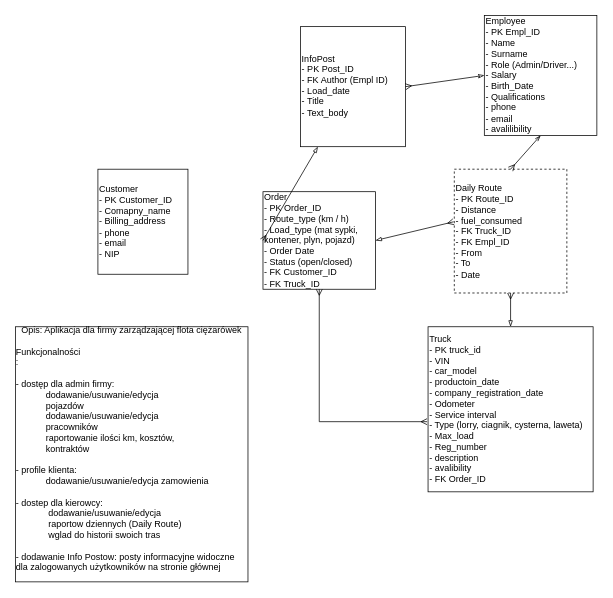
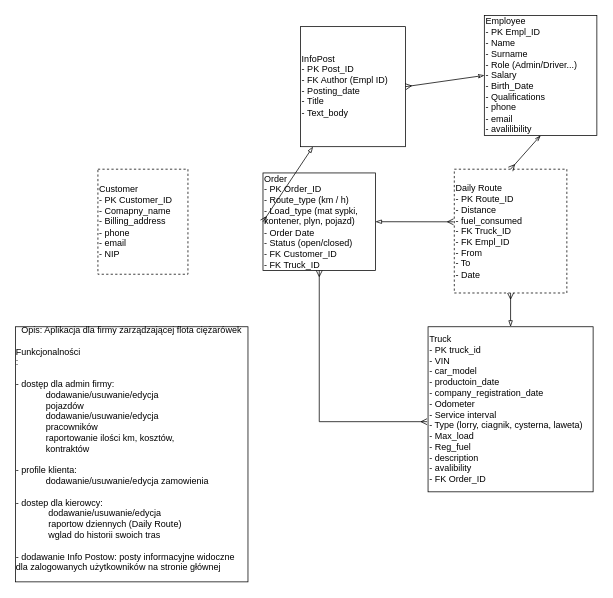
(349, 64) -> (349, 64)
(143, 222) -> (143, 222)
(319, 240) -> (319, 222)
(511, 409) -> (511, 409)
